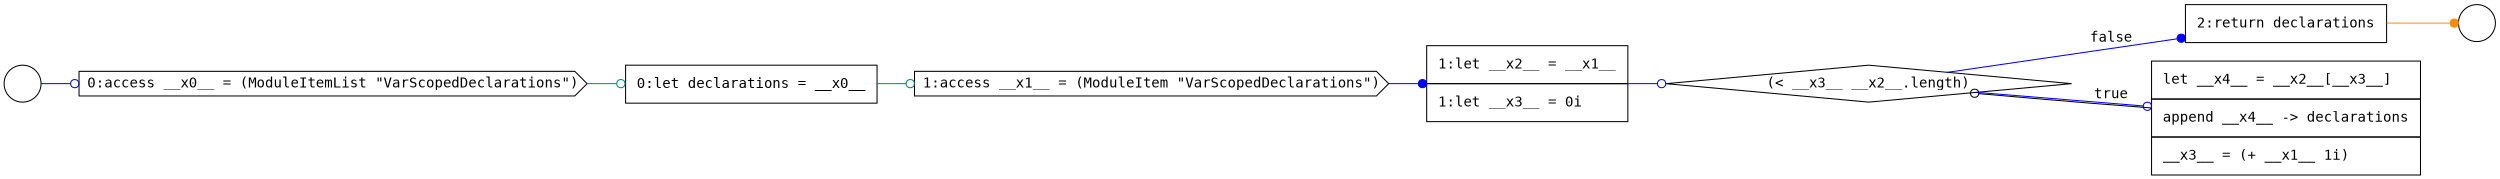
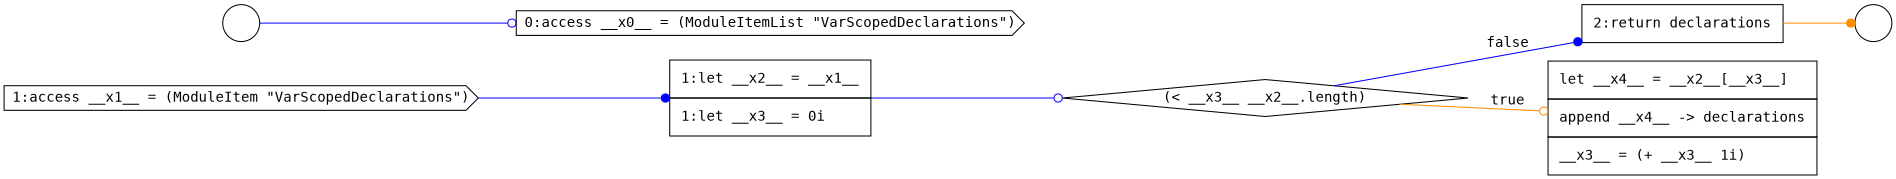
(751, 84) -> none
(2060, 99) -> (1470, 108)
(2065, 101) -> none
(2256, 155) -> (1653, 155)
